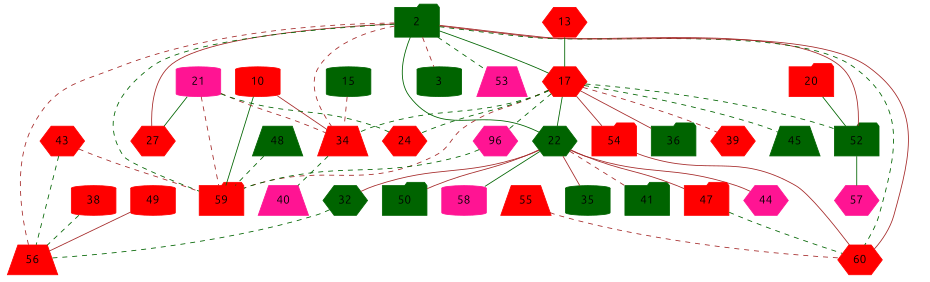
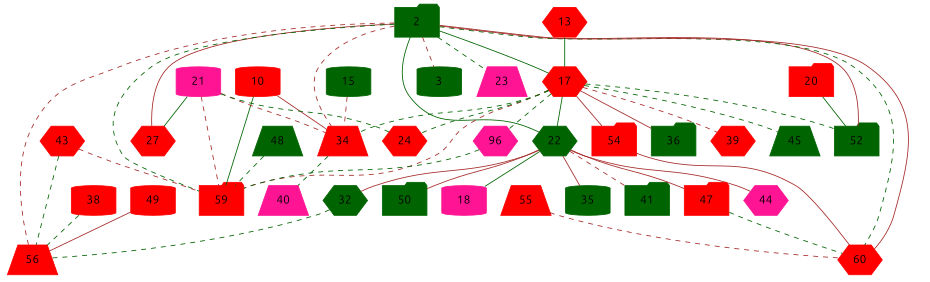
(502, 82) -> (502, 82)
(464, 200) -> (464, 200)
(857, 200) -> none
